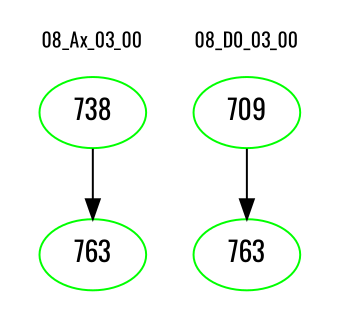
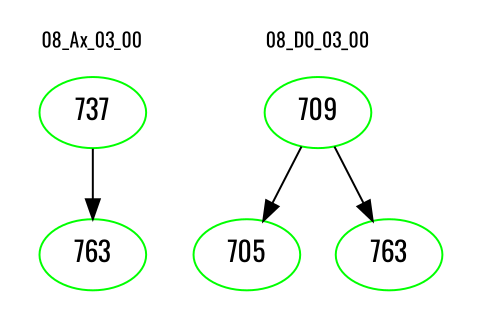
(93, 113) -> (93, 113)
none -> (247, 255)
